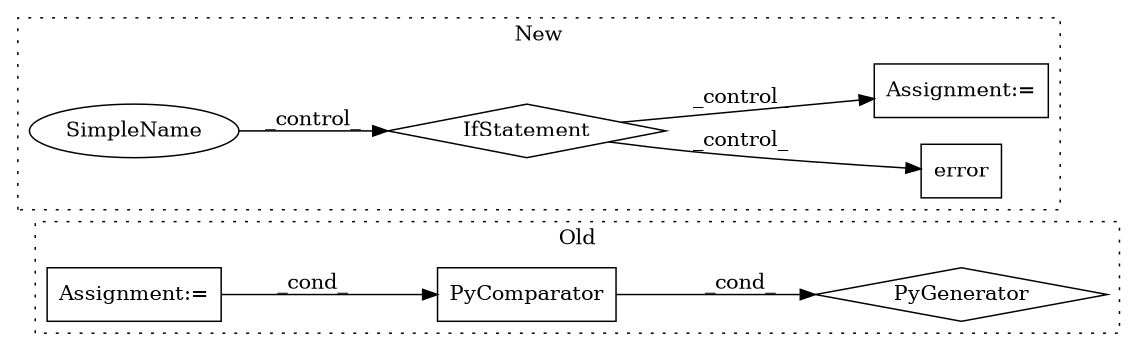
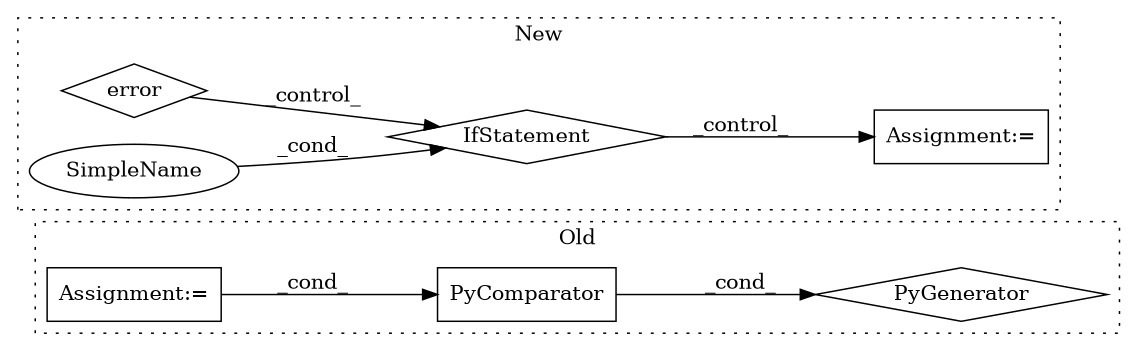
(313, 120) -> (313, 147)
(757, 157) -> (307, 111)
(961, 171) -> (134, 91)
